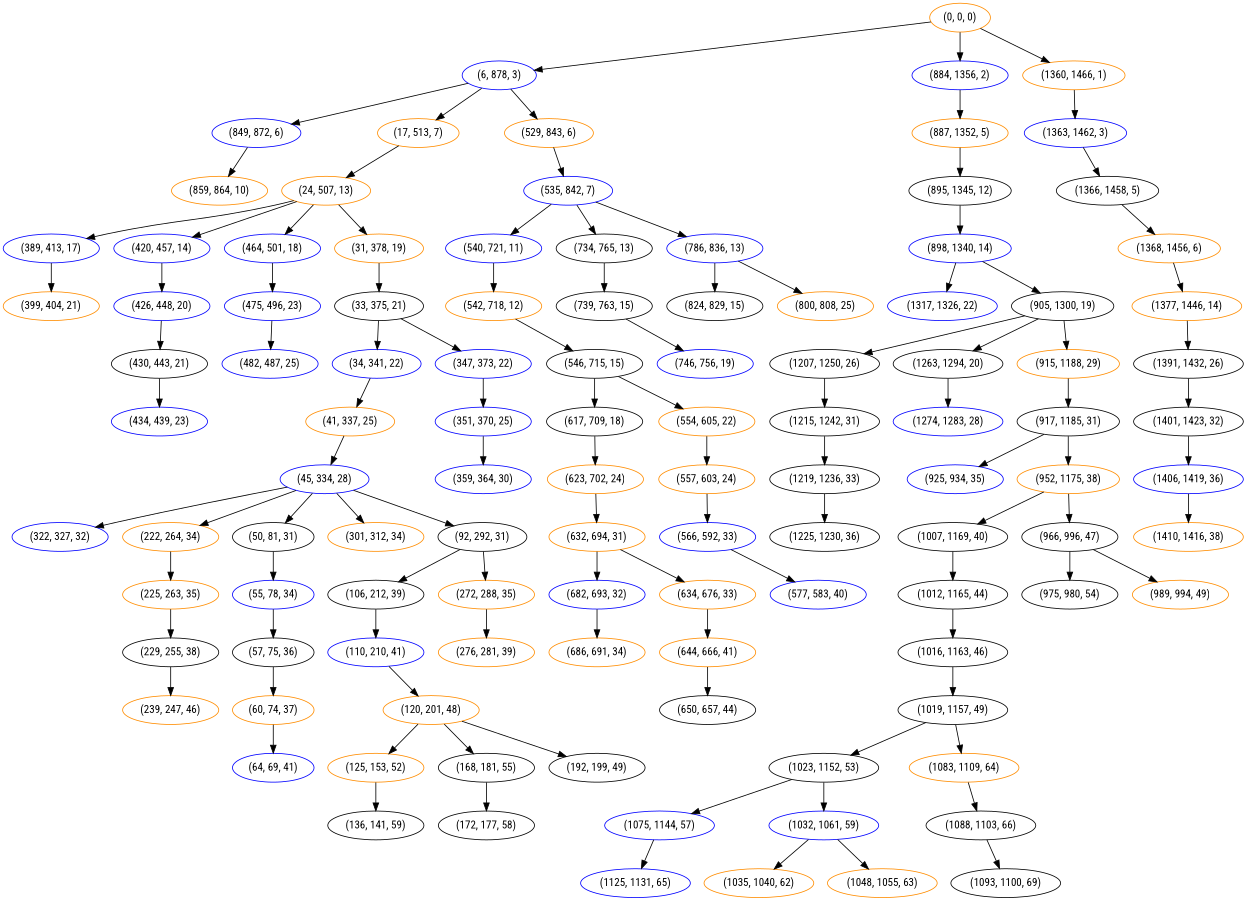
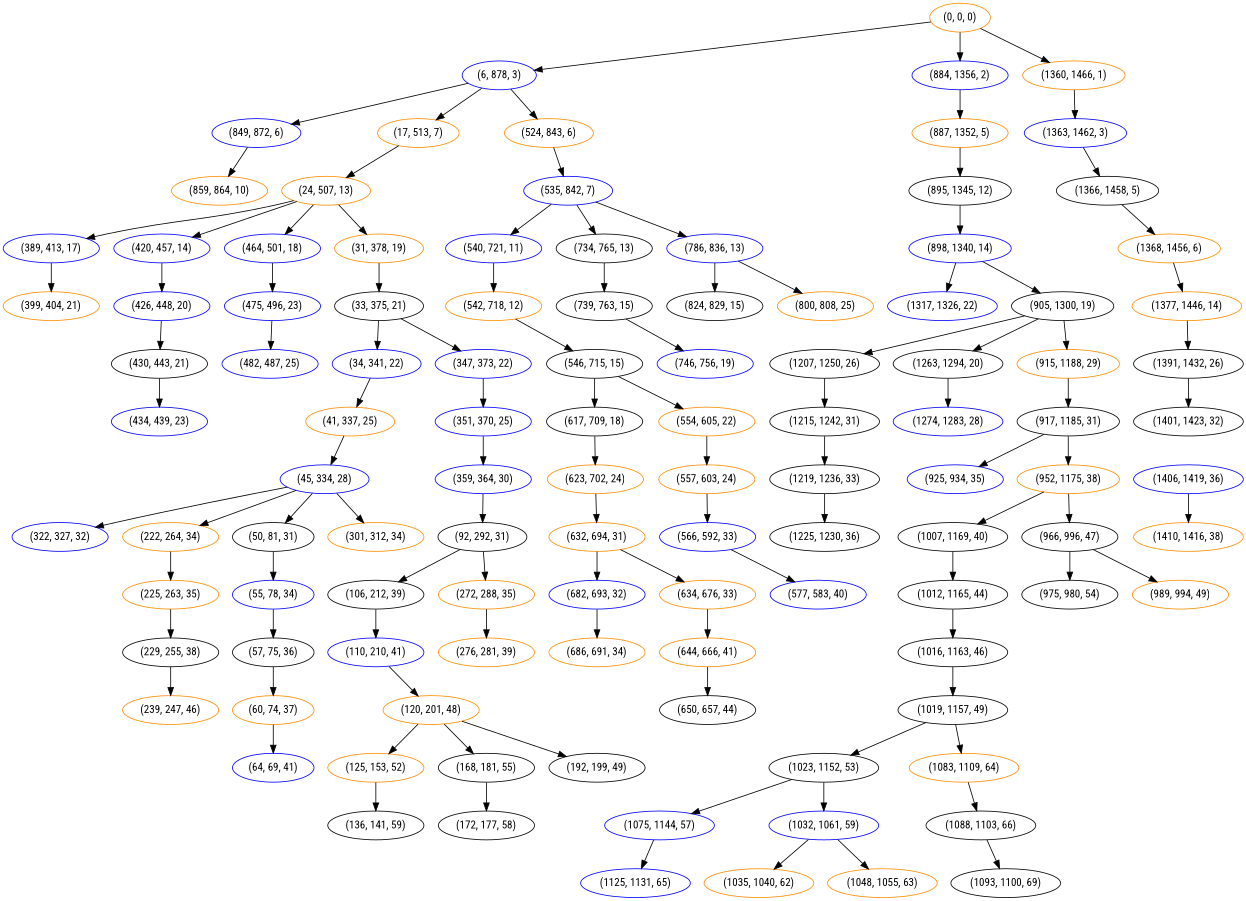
(549, 133) -> (549, 133)
(1188, 446) -> none
(400, 507) -> (483, 504)
